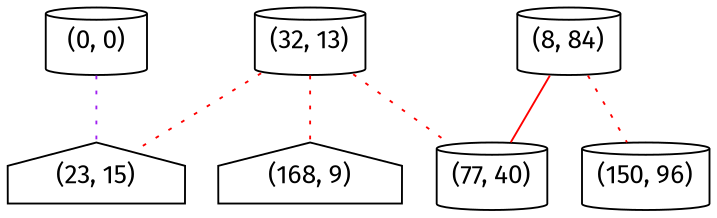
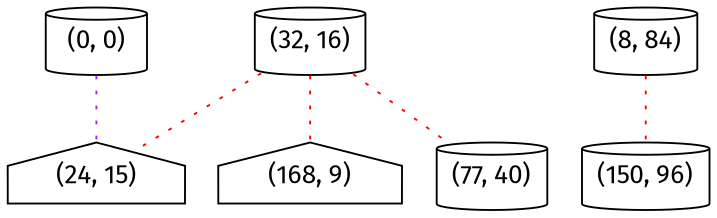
(310, 41) -> (310, 41)
(530, 109) -> none
(96, 176) -> (96, 176)
